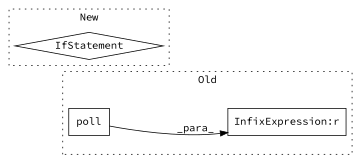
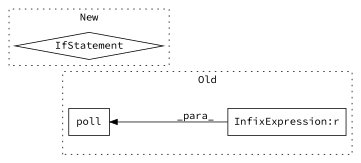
(165, 133) -> (173, 122)
